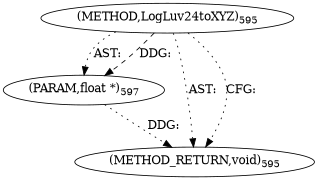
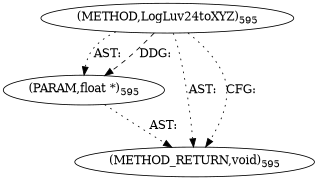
(130, 89) -> (130, 89)
(165, 126) -> (165, 126)
